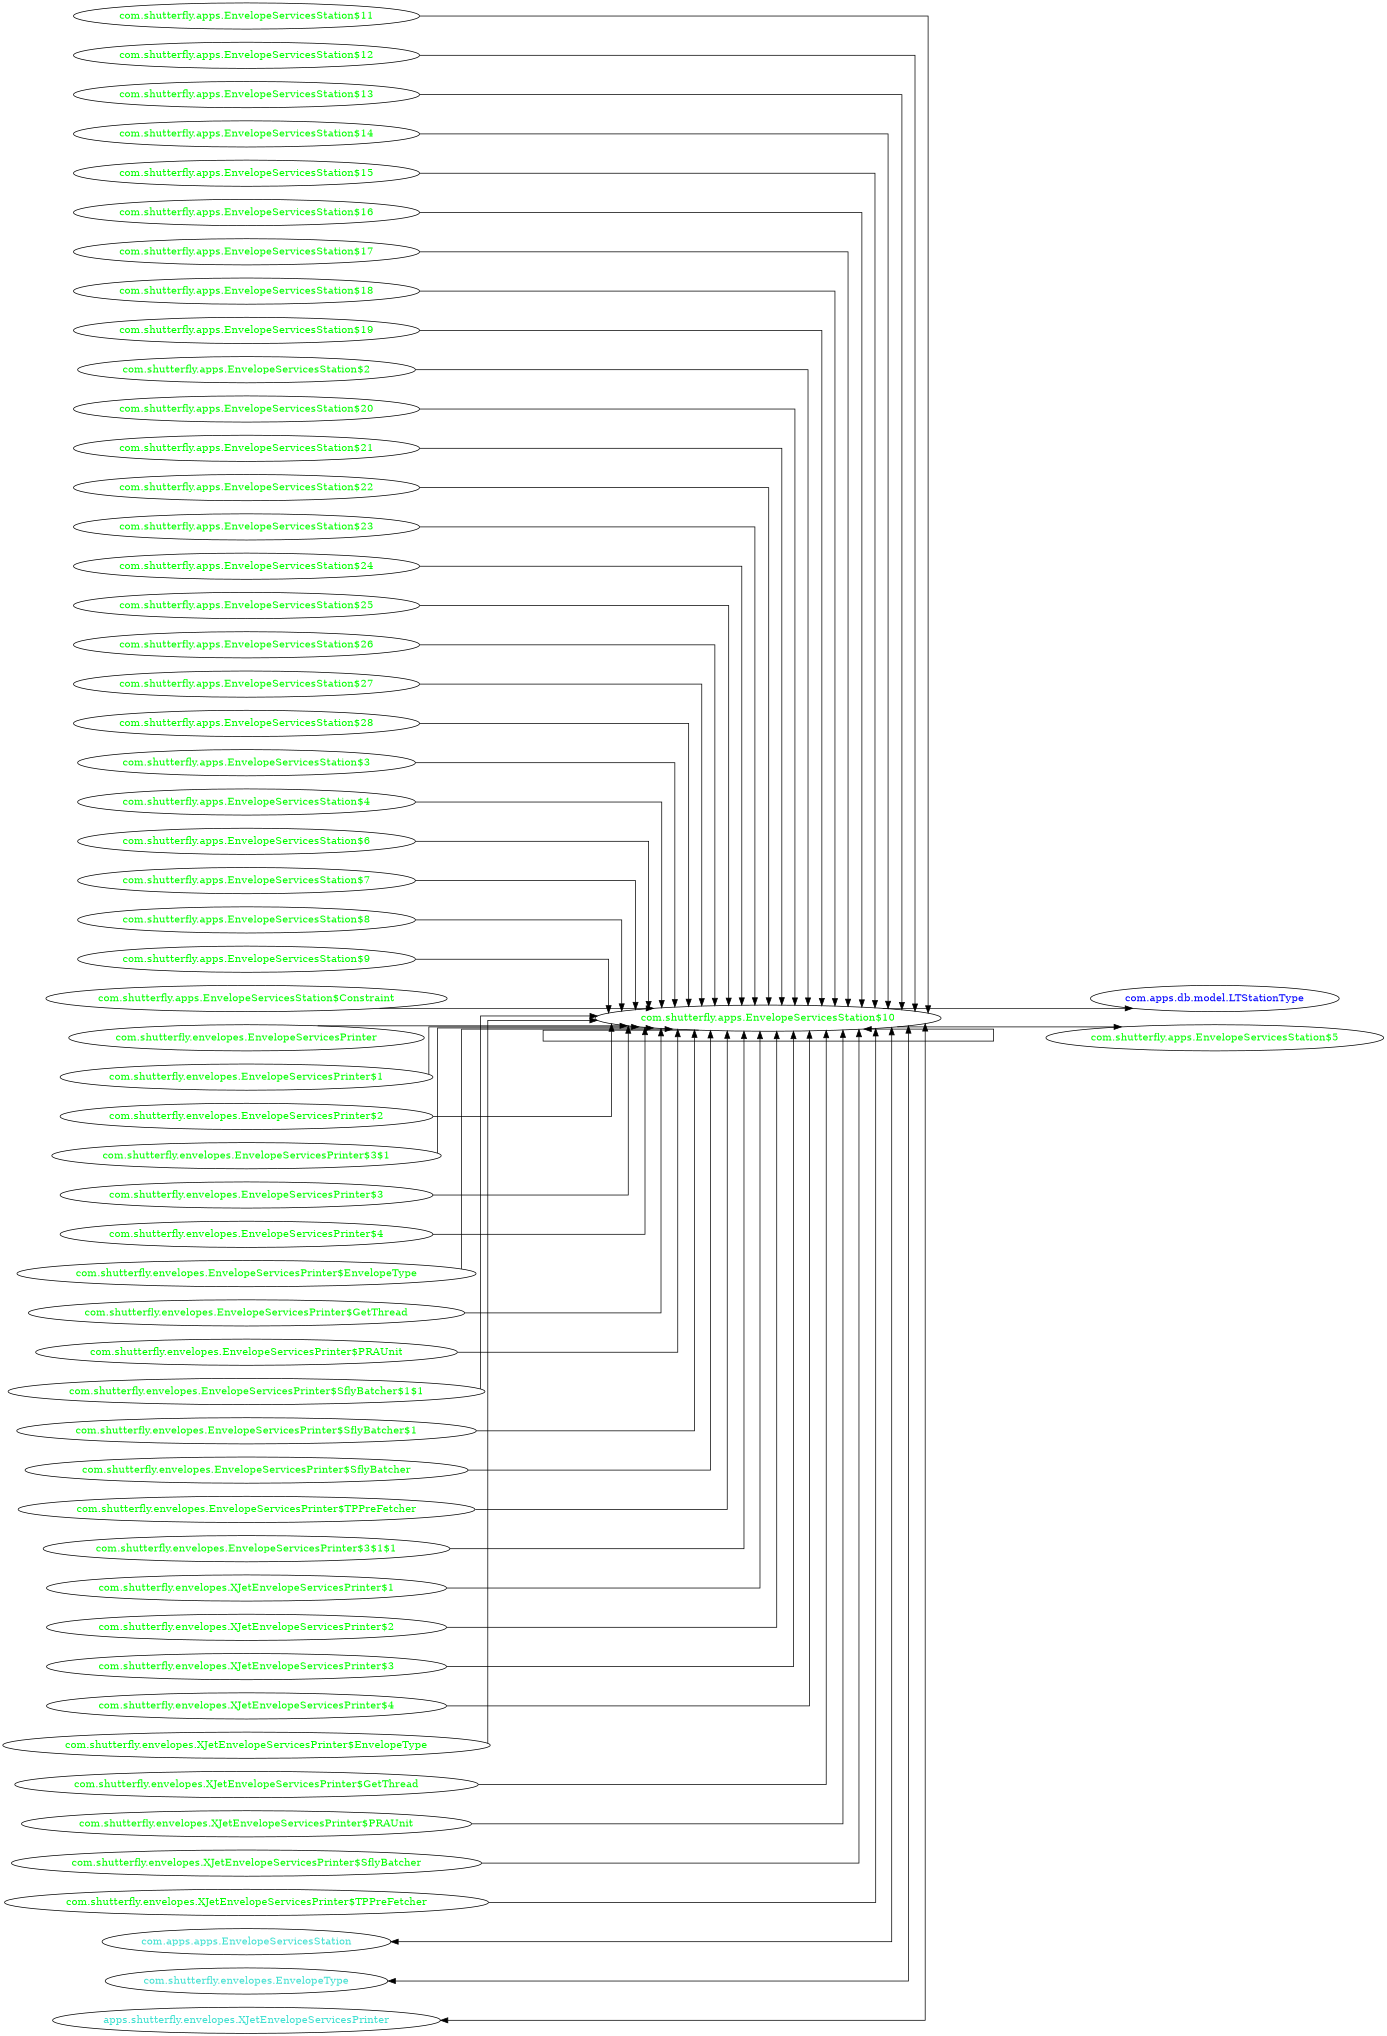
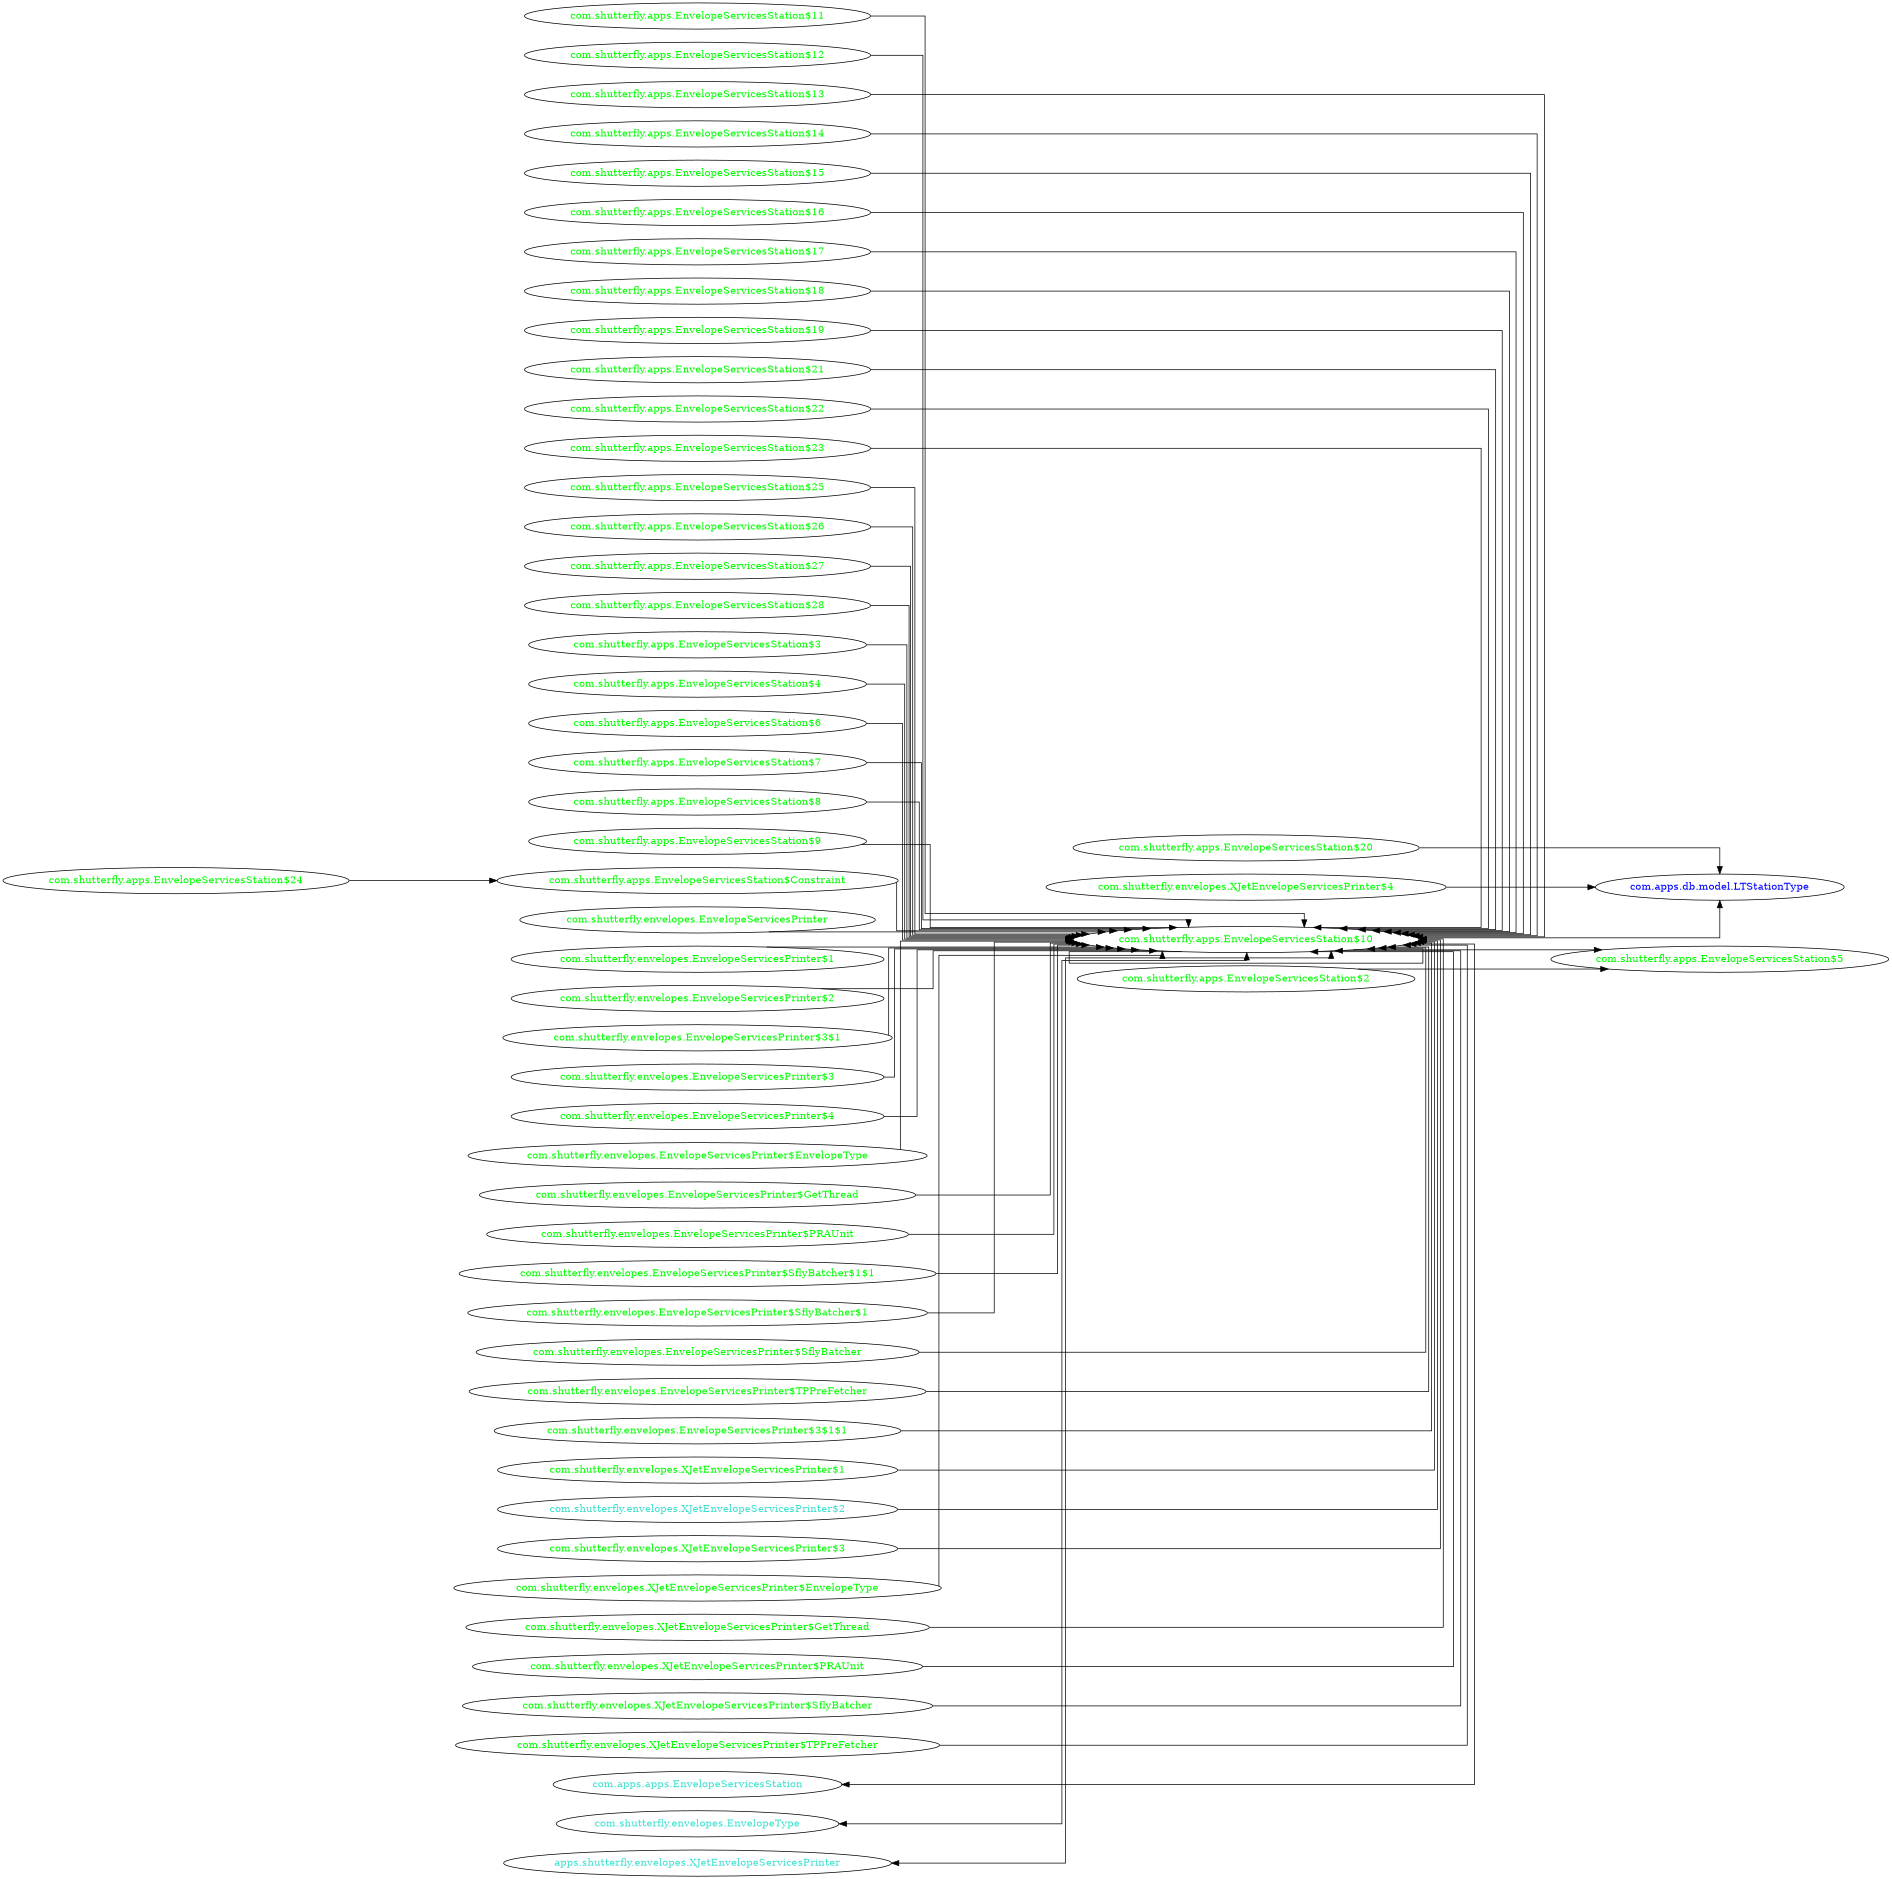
(808, 488) -> (1479, 969)
(795, 516) -> (1579, 848)
(742, 621) -> (419, 881)
(810, 1553) -> (1549, 887)
(247, 1627) -> (698, 1509)
